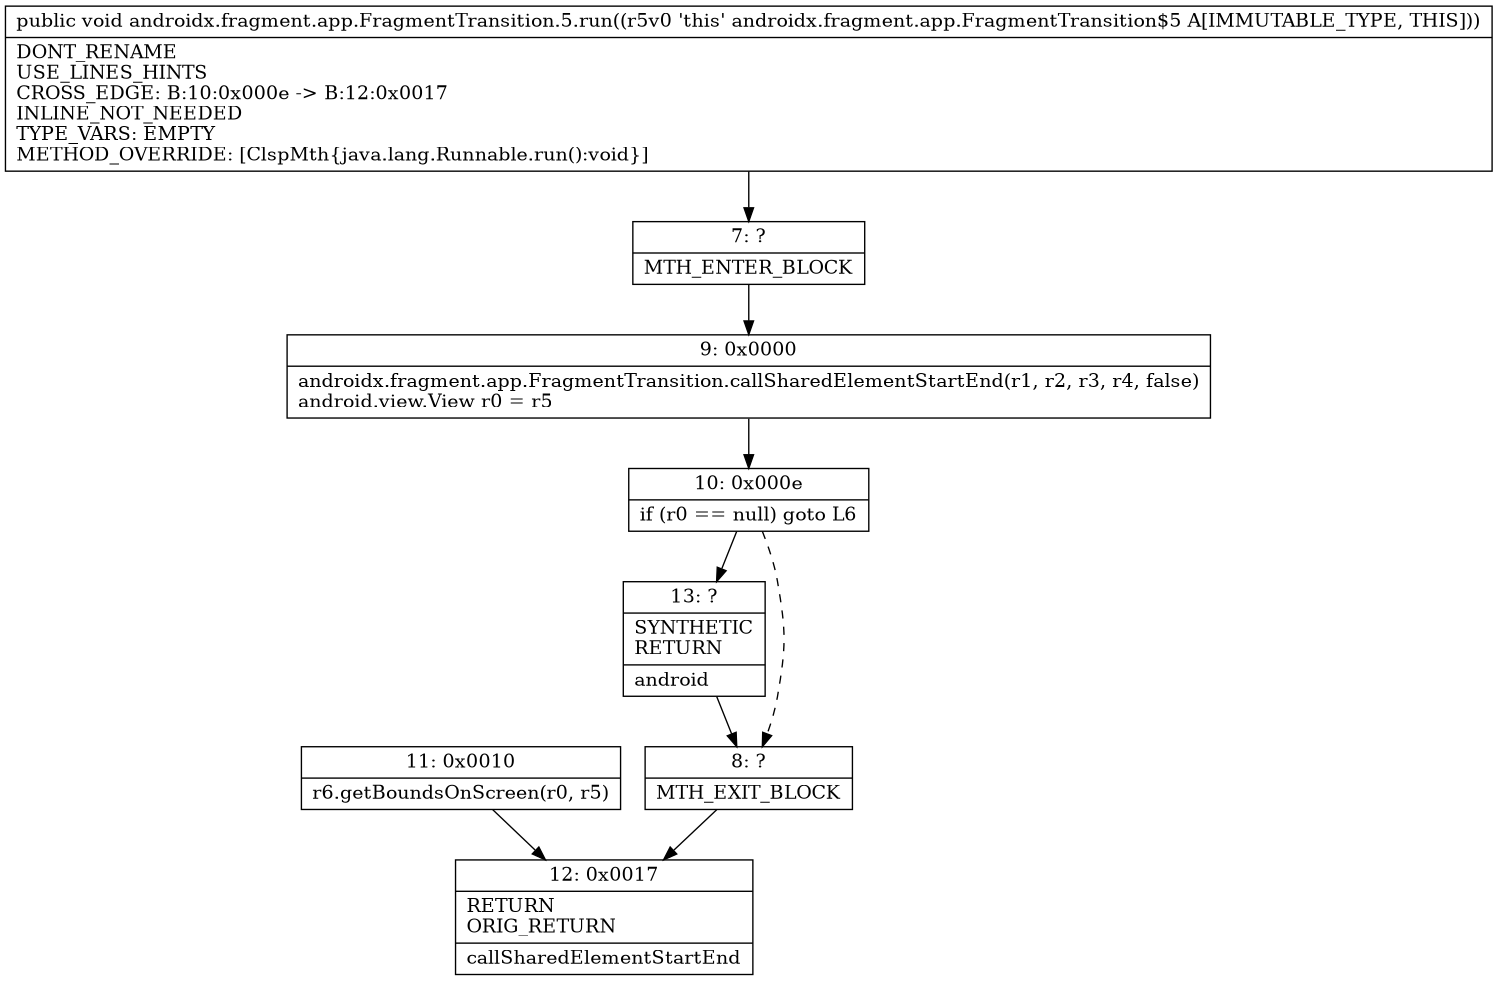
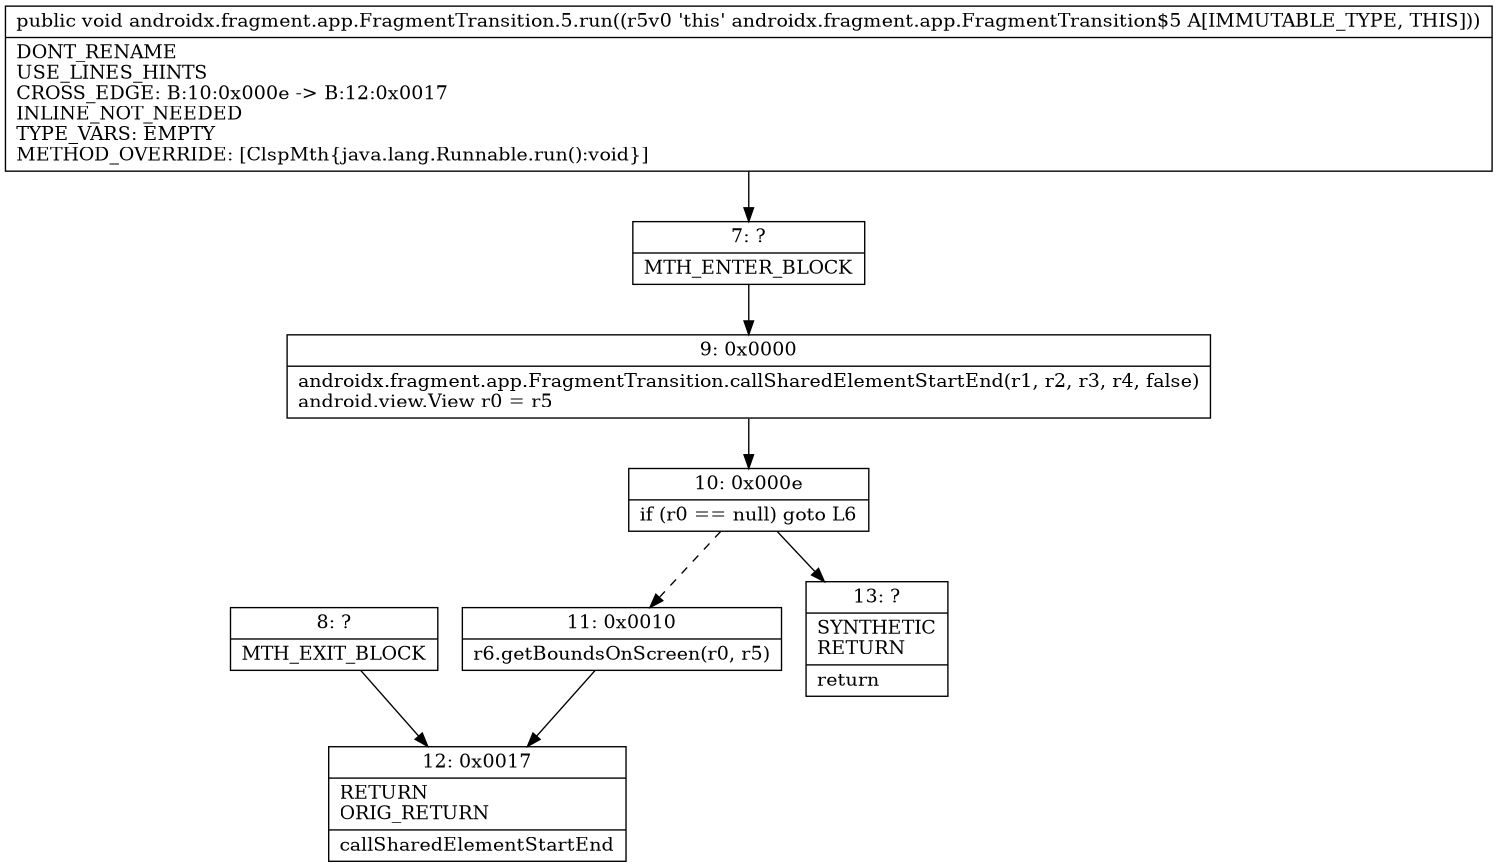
(784, 632) -> (690, 564)
(672, 680) -> (848, 680)
(724, 715) -> none
